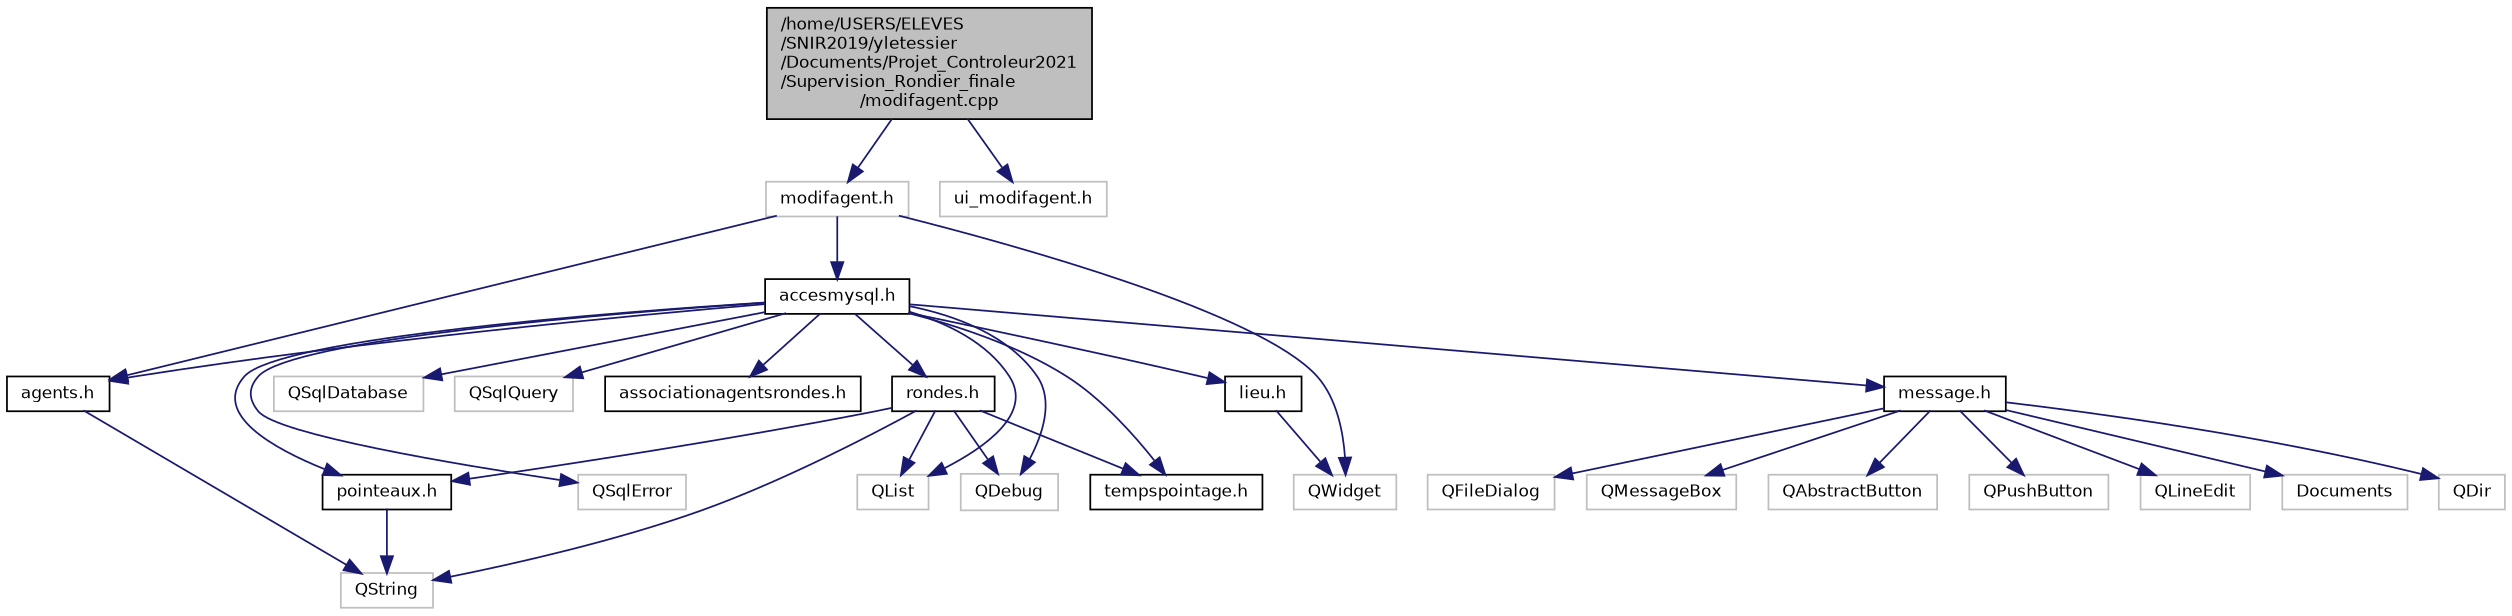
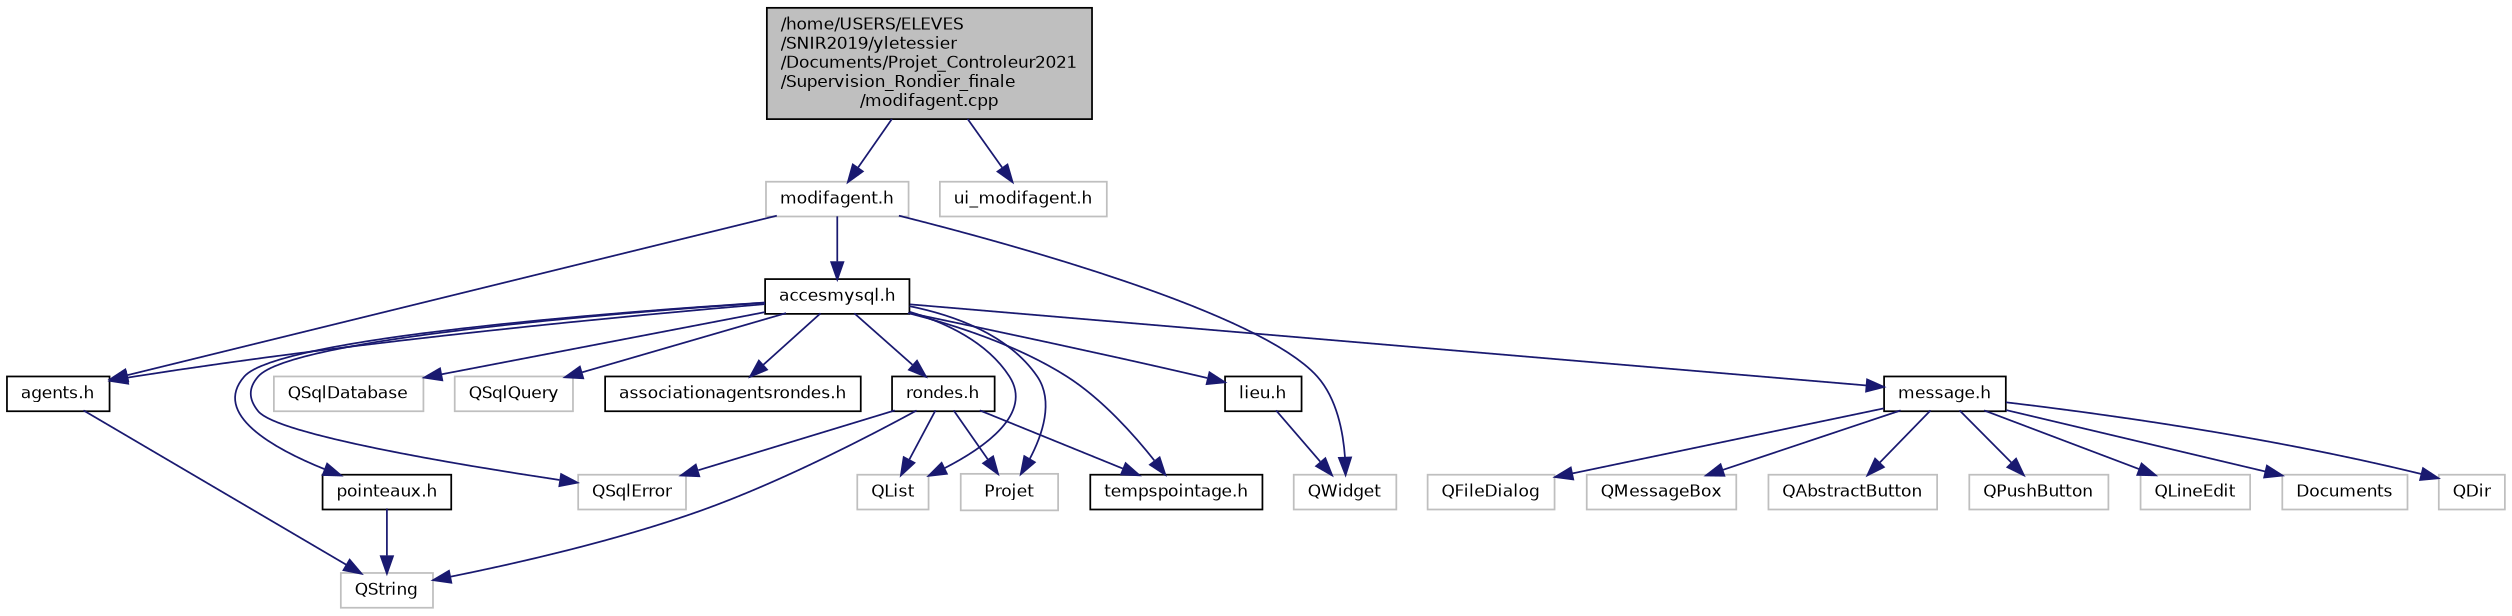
(681, 446) -> (796, 440)
(1009, 492) -> (1009, 492)
